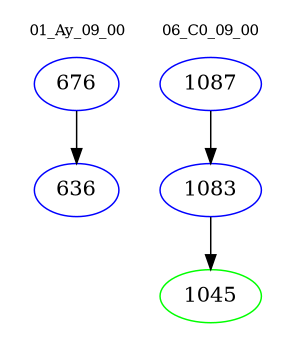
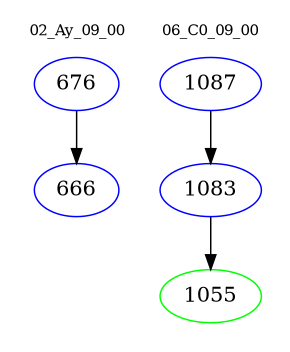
(77, 32) -> (77, 32)
(77, 190) -> (77, 190)
(211, 296) -> (211, 296)
